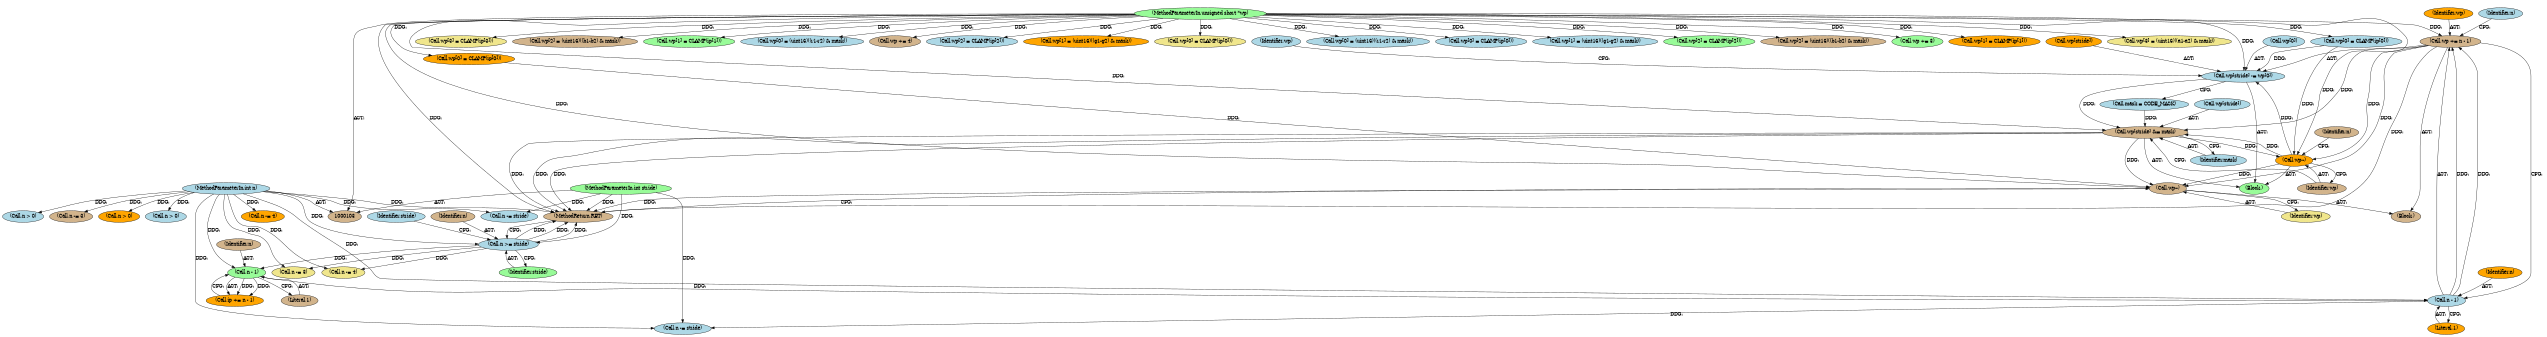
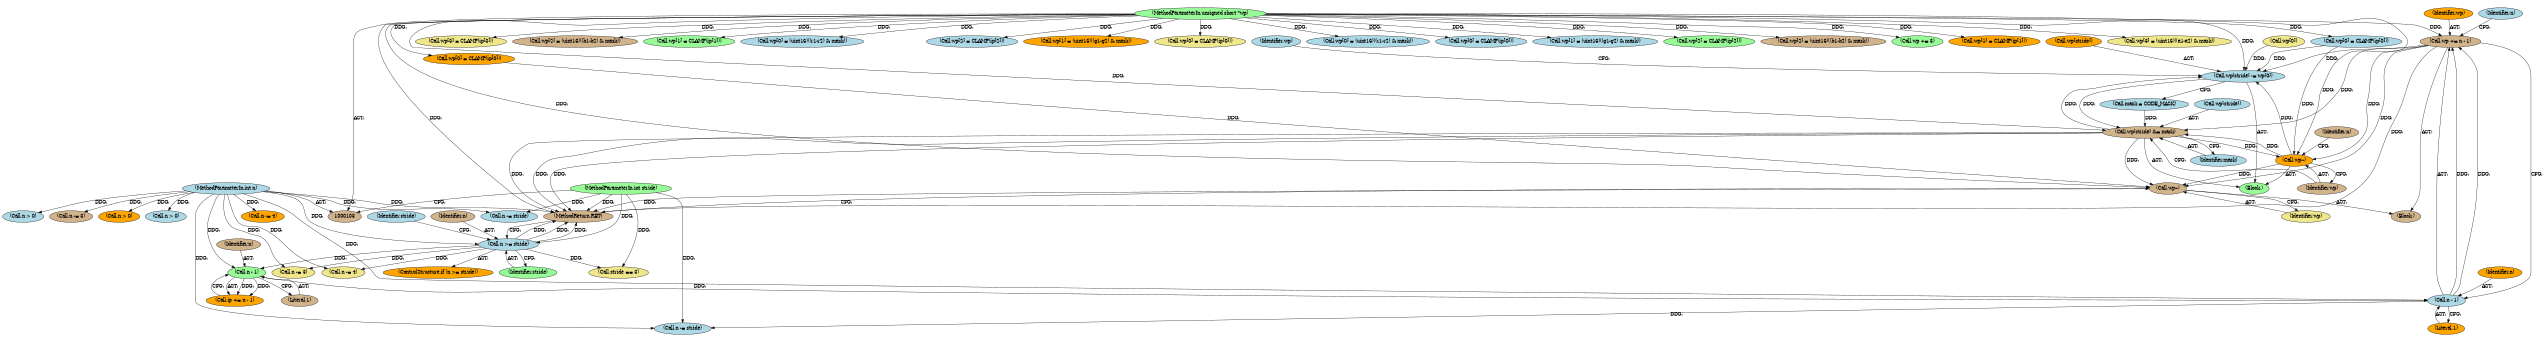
(895, 42) -> none
(2284, 42) -> (2284, 42)
(2260, 59) -> (2260, 59)
(2333, 59) -> (2333, 59)
none -> (2098, 88)
(440, 203) -> (440, 203)
none -> (438, 273)
none -> (619, 273)
